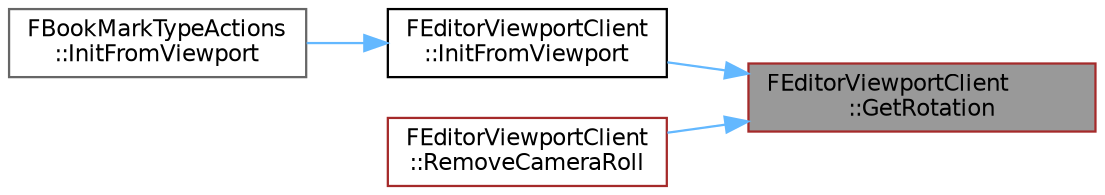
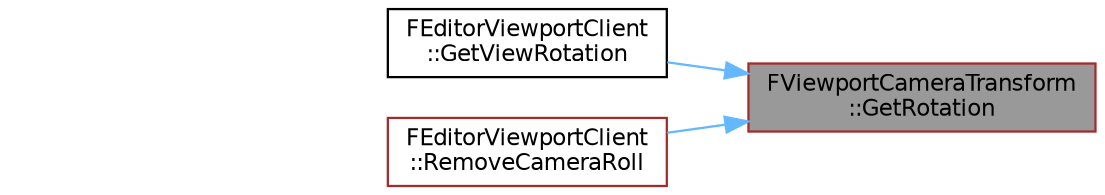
(158, 43) -> none
(527, 43) -> (527, 43)
(922, 98) -> (922, 98)
